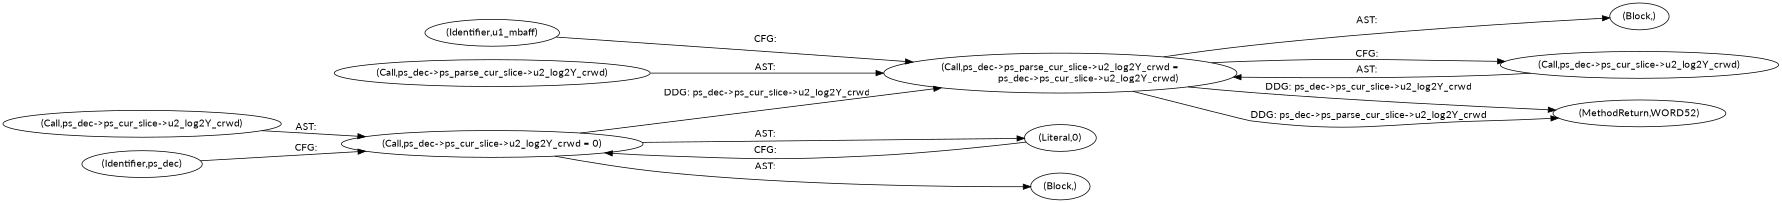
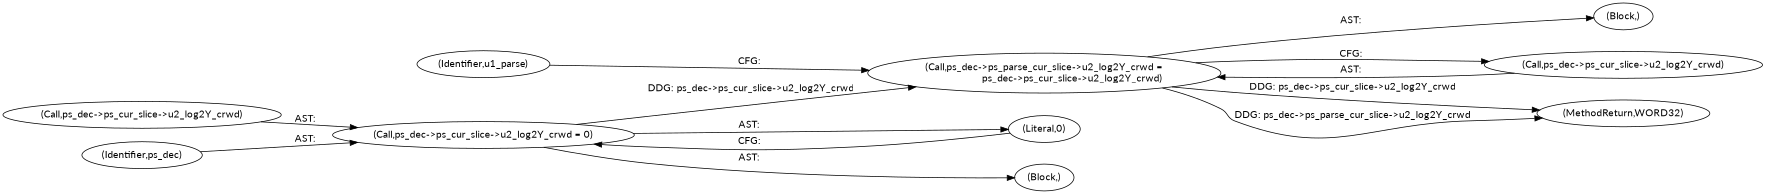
(492, 33) -> (483, 64)
(492, 73) -> none
(1639, 113) -> (1623, 113)
(308, 148) -> (307, 139)
